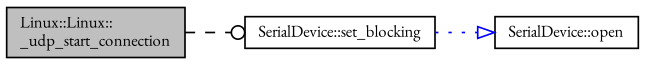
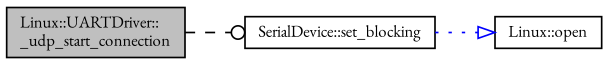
(96, 32) -> (96, 32)
(567, 32) -> (548, 32)
